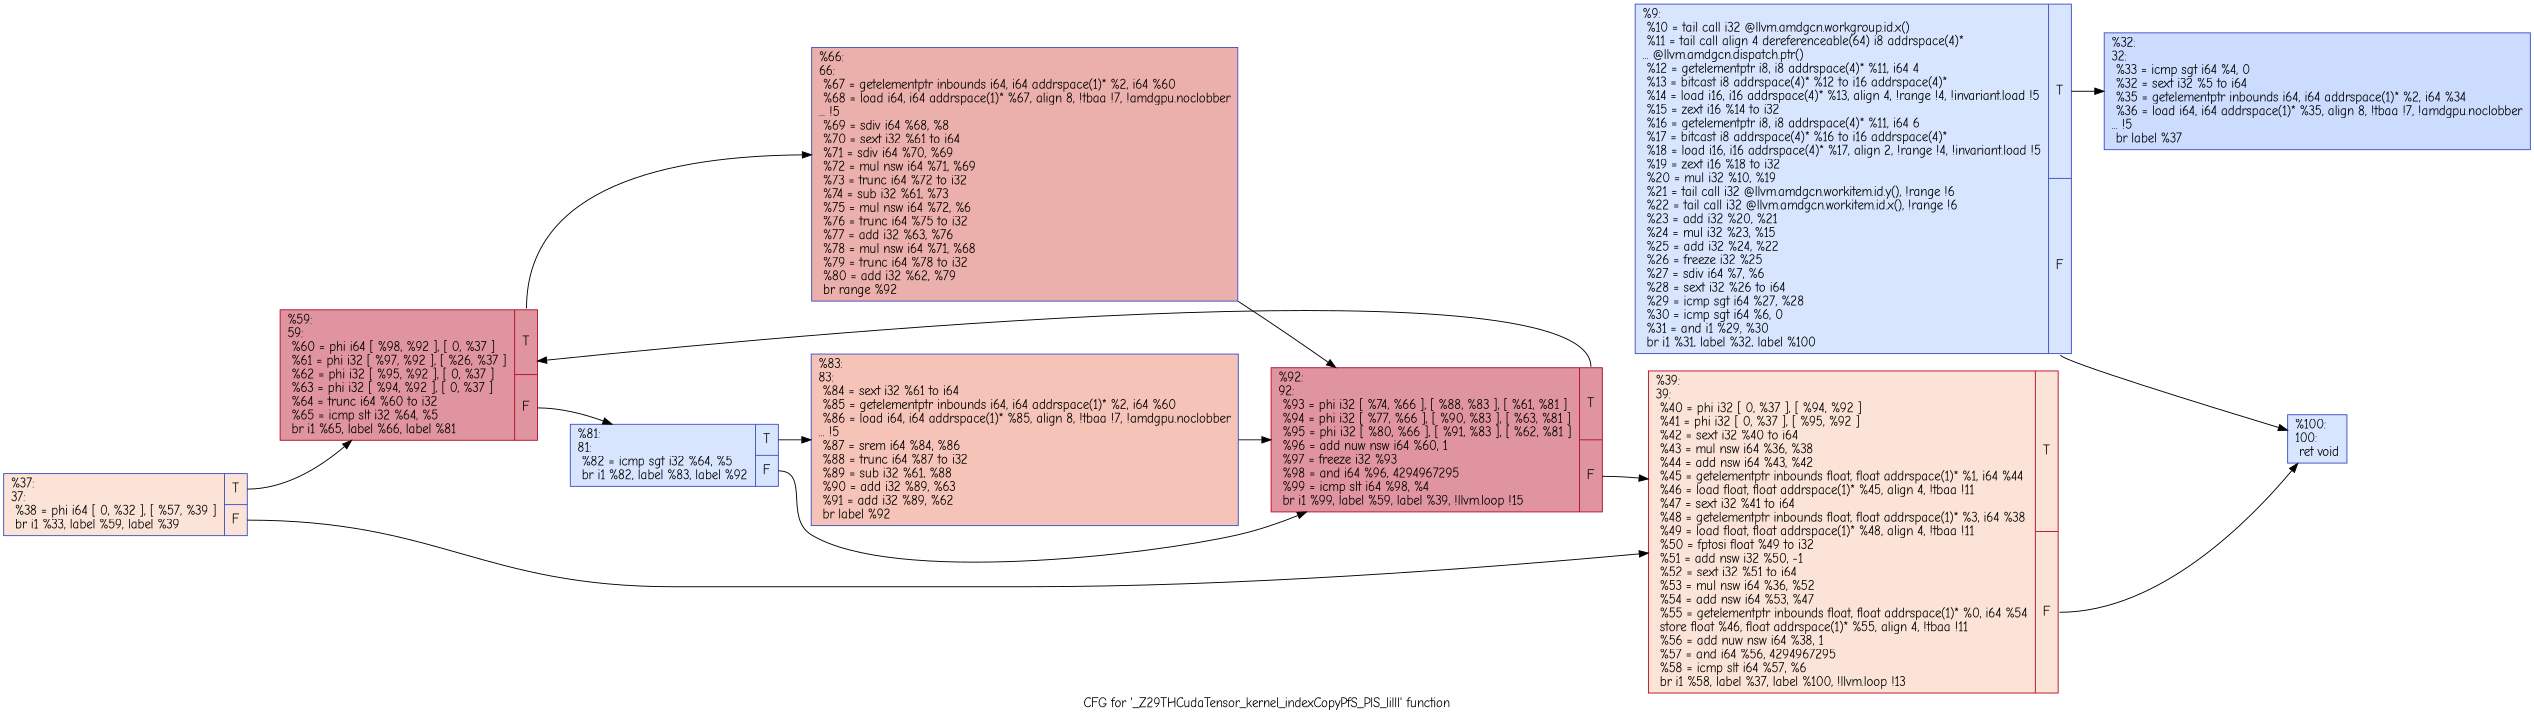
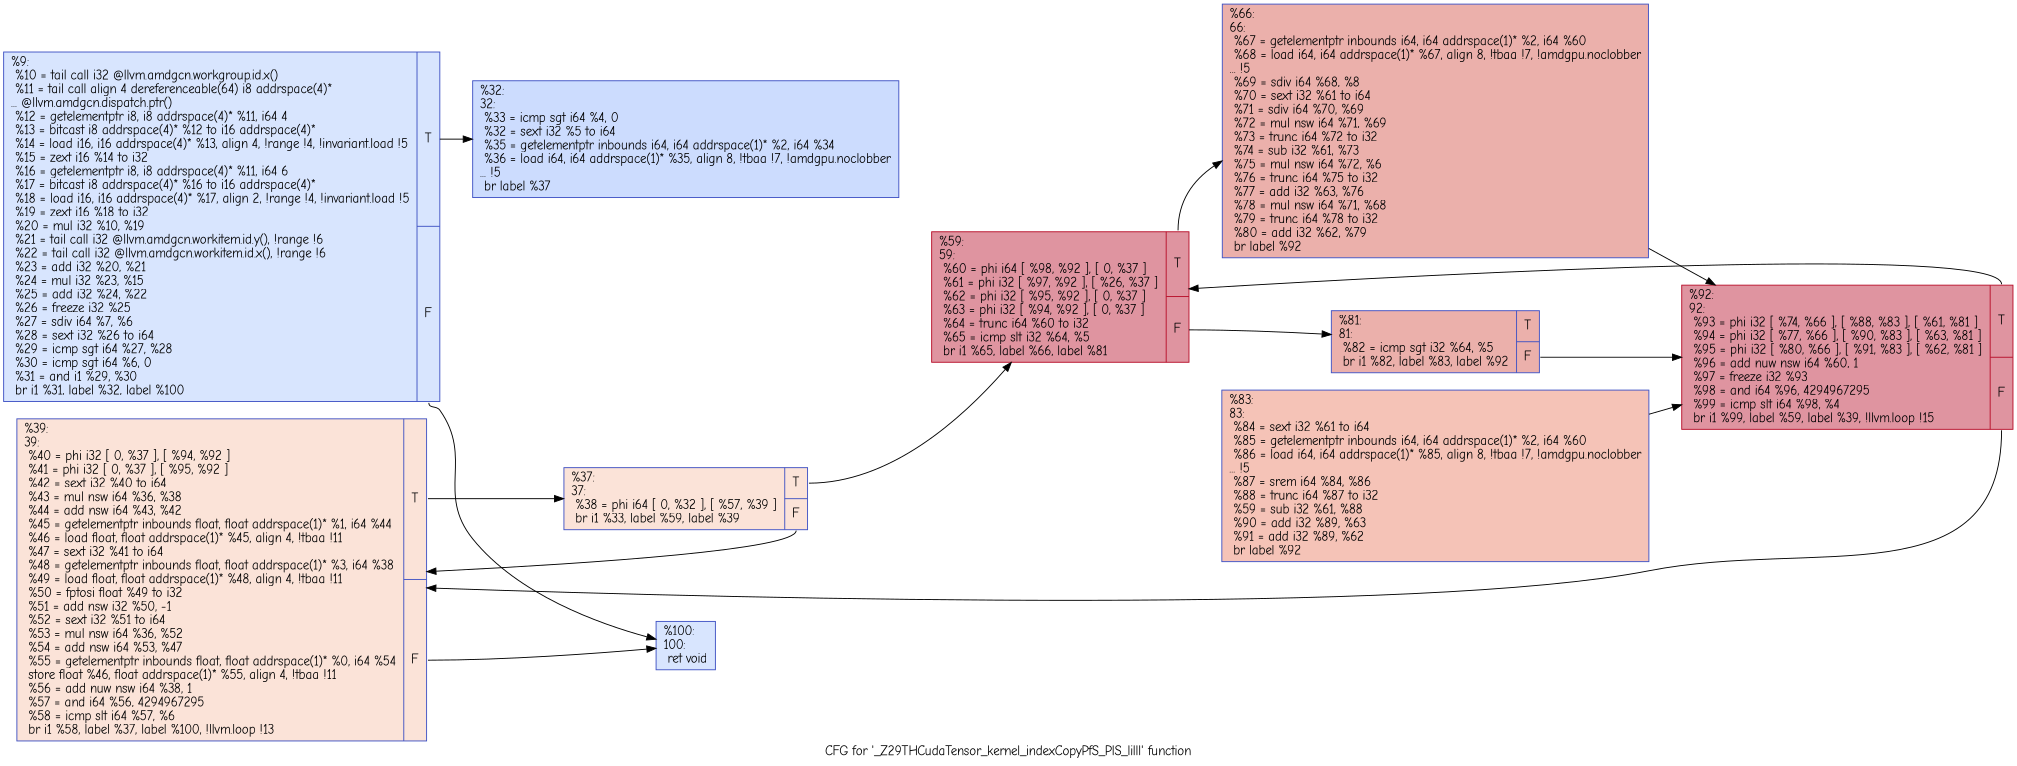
(858, 290) -> (1266, 247)
(790, 440) -> none
(674, 455) -> (1435, 342)
(886, 474) -> (1296, 510)
none -> (491, 499)
(1853, 532) -> (222, 580)
